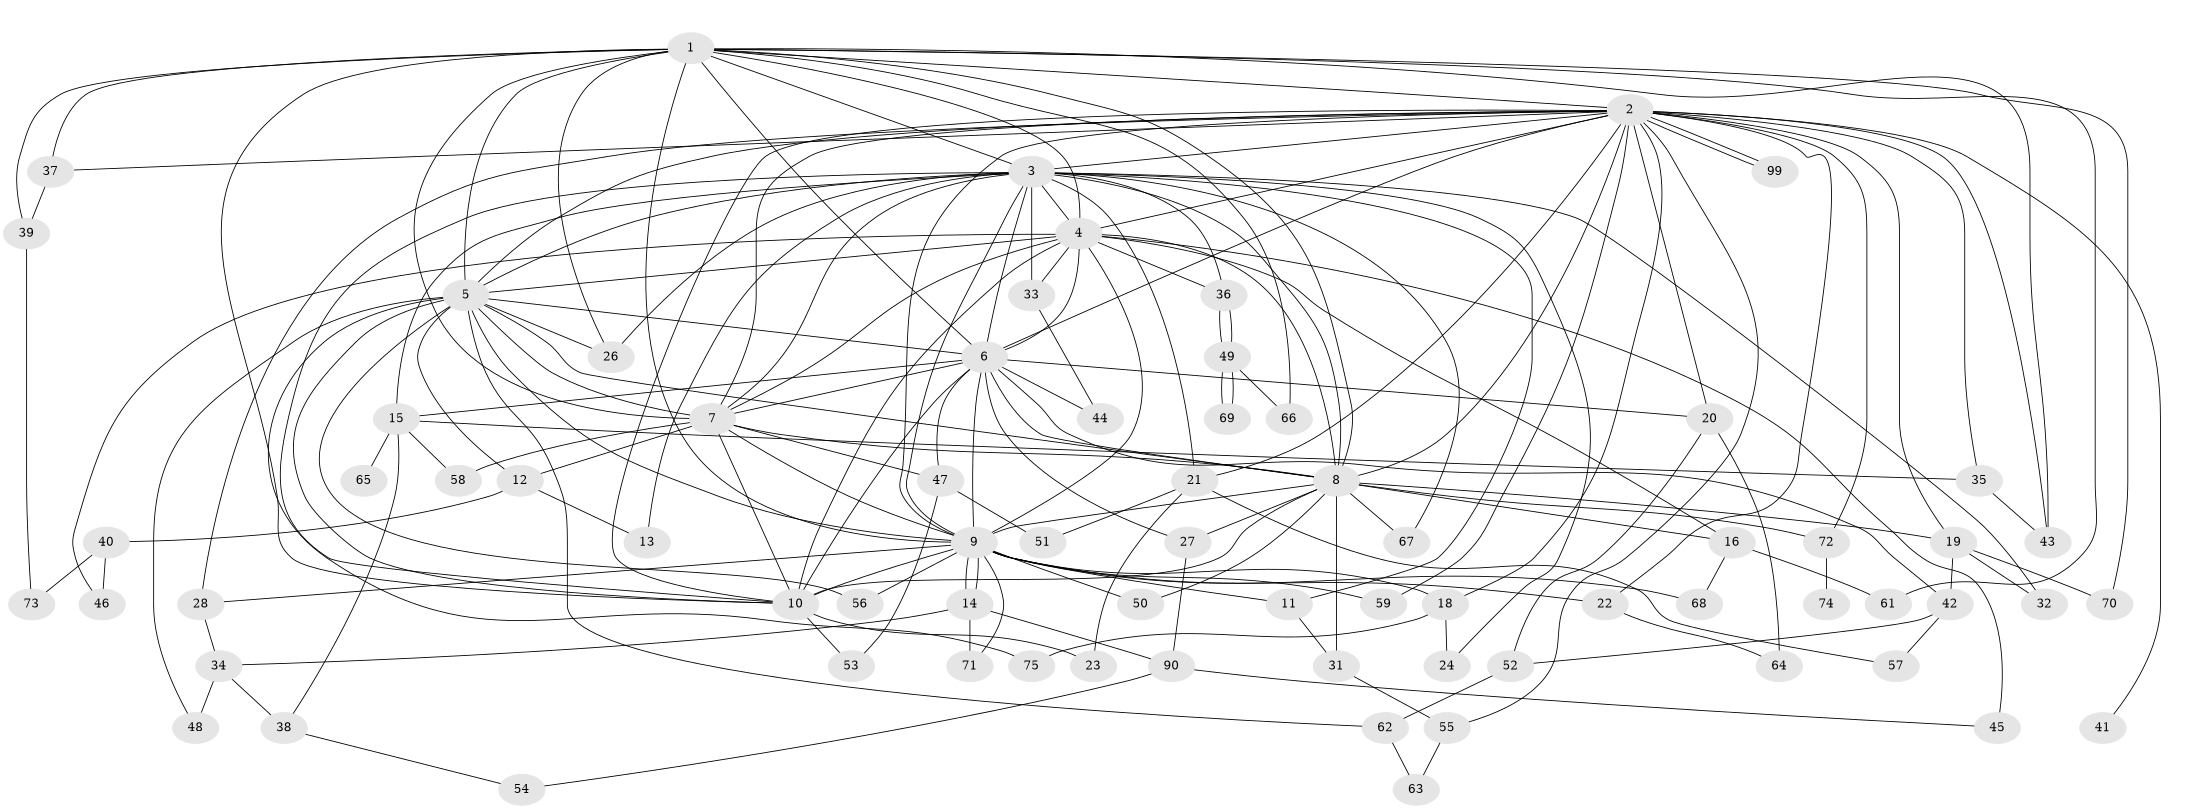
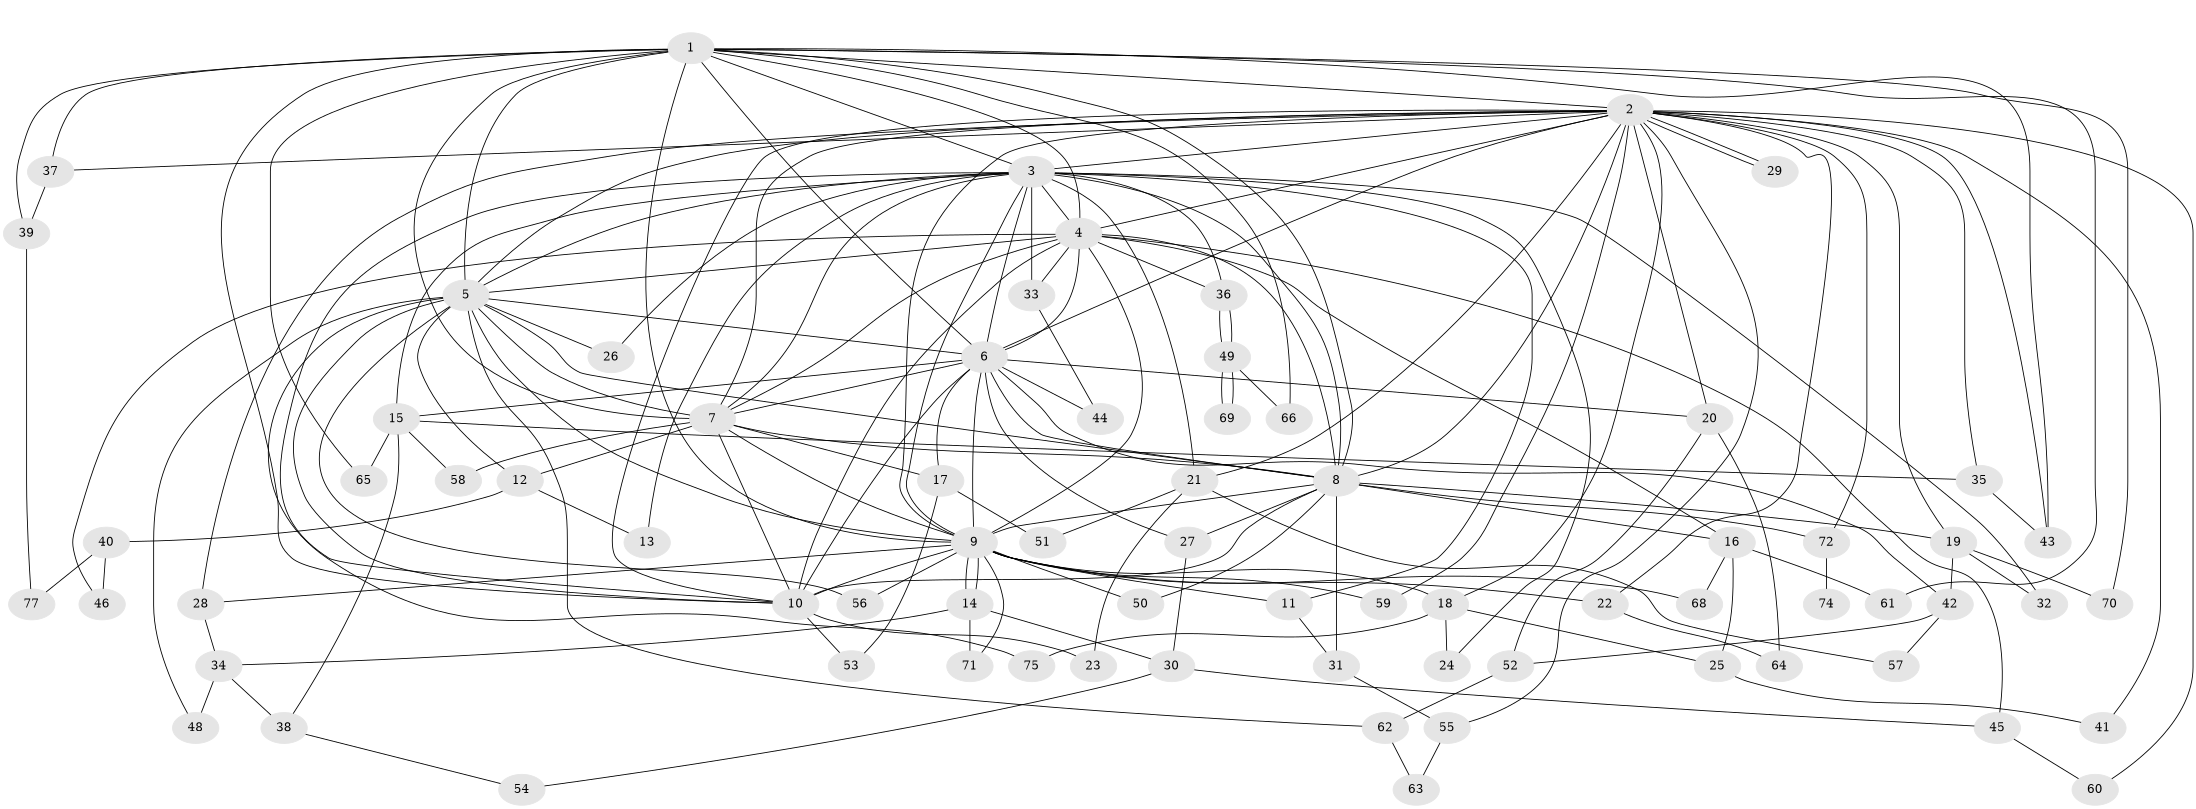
(559, 170) -> (304, 129)
(1775, 172) -> (1775, 172)
(941, 481) -> (941, 481)
(1407, 543) -> none
(32, 604) -> (32, 604)
(1172, 666) -> (1172, 666)
none -> (1718, 666)
none -> (2095, 790)
